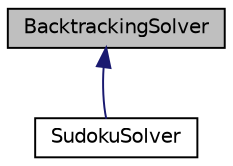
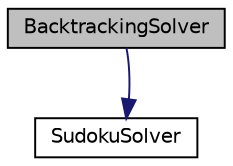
(103, 93) -> (129, 73)
